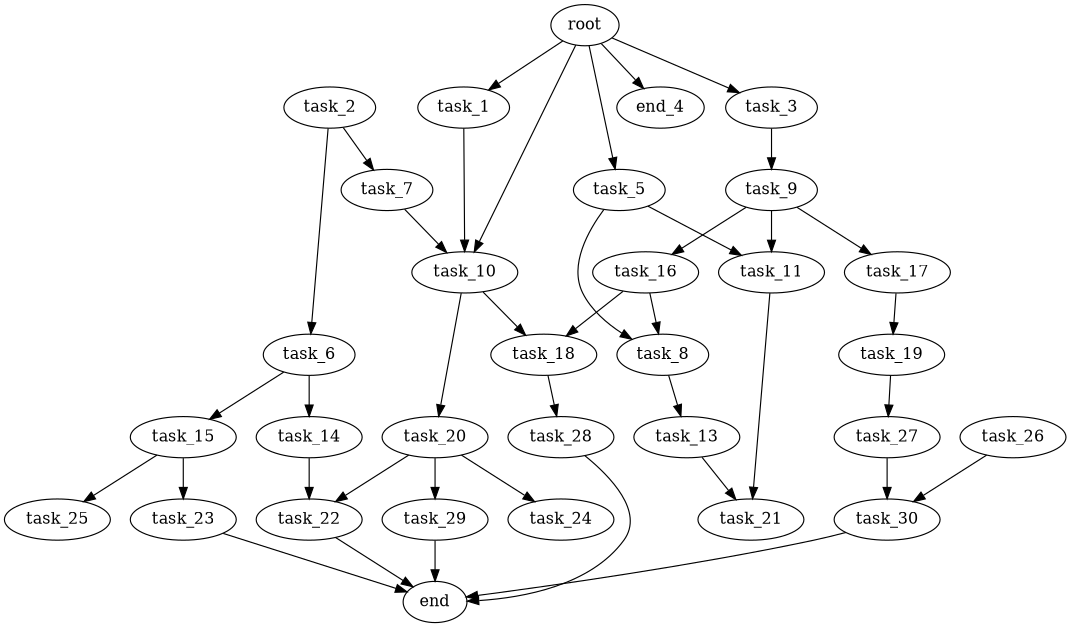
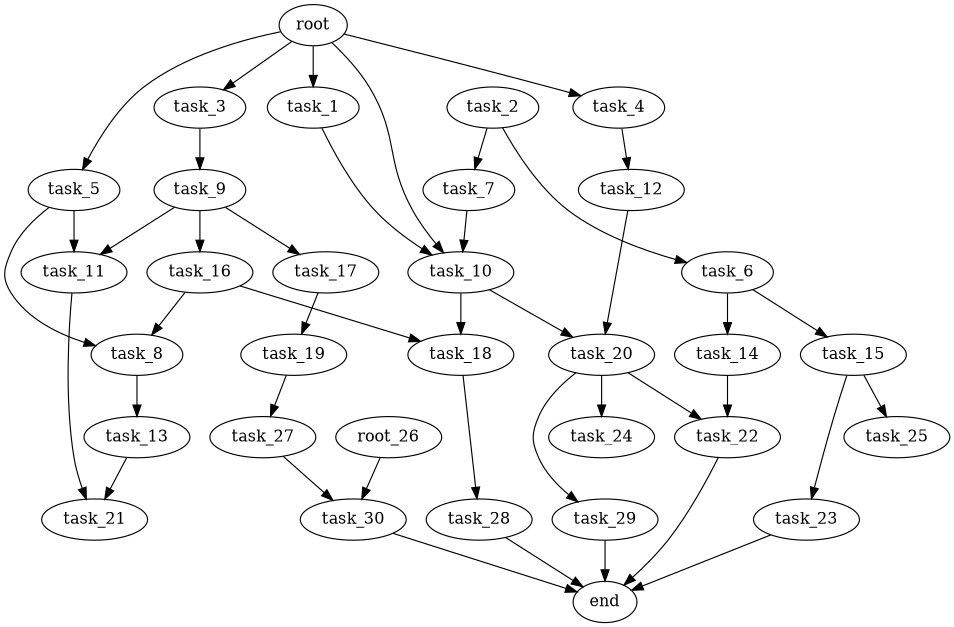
(661, 108) -> (619, 108)
none -> (631, 190)
(1013, 437) -> (389, 437)
